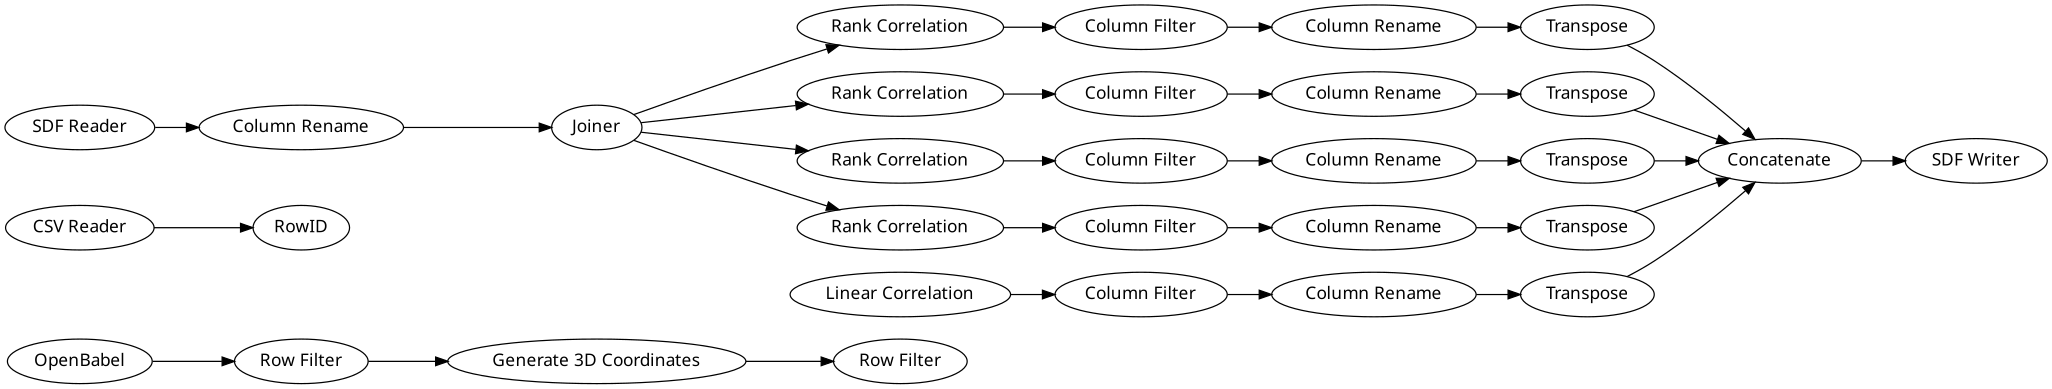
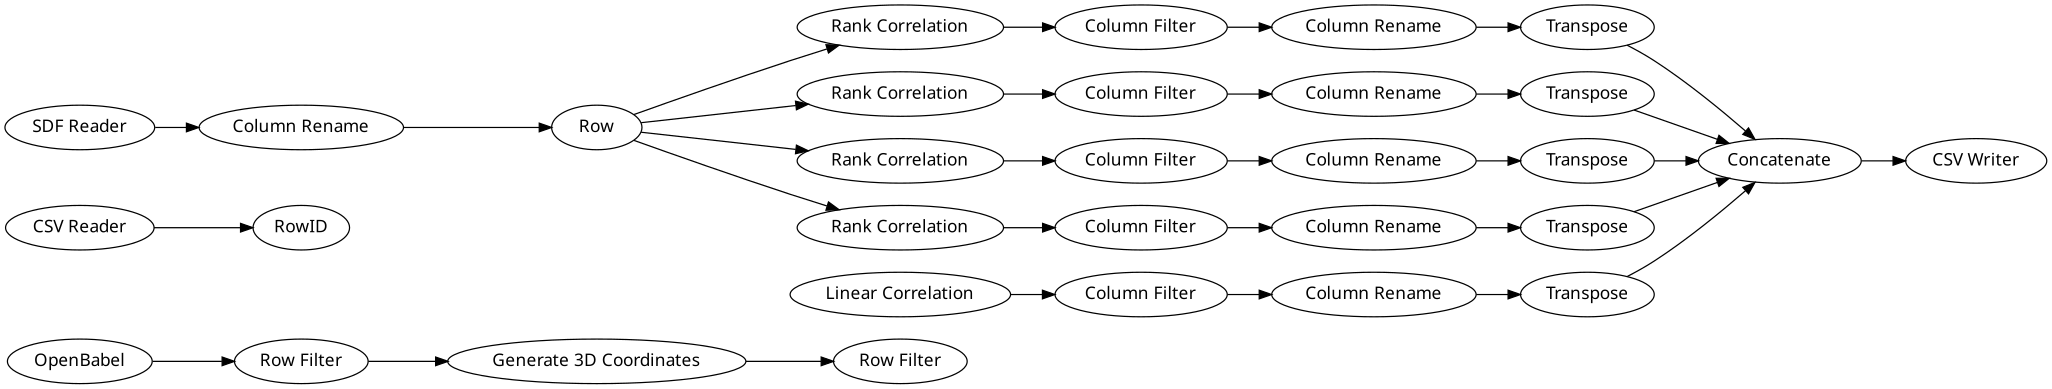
(597, 127) -> (597, 127)
(1976, 161) -> (1976, 161)
